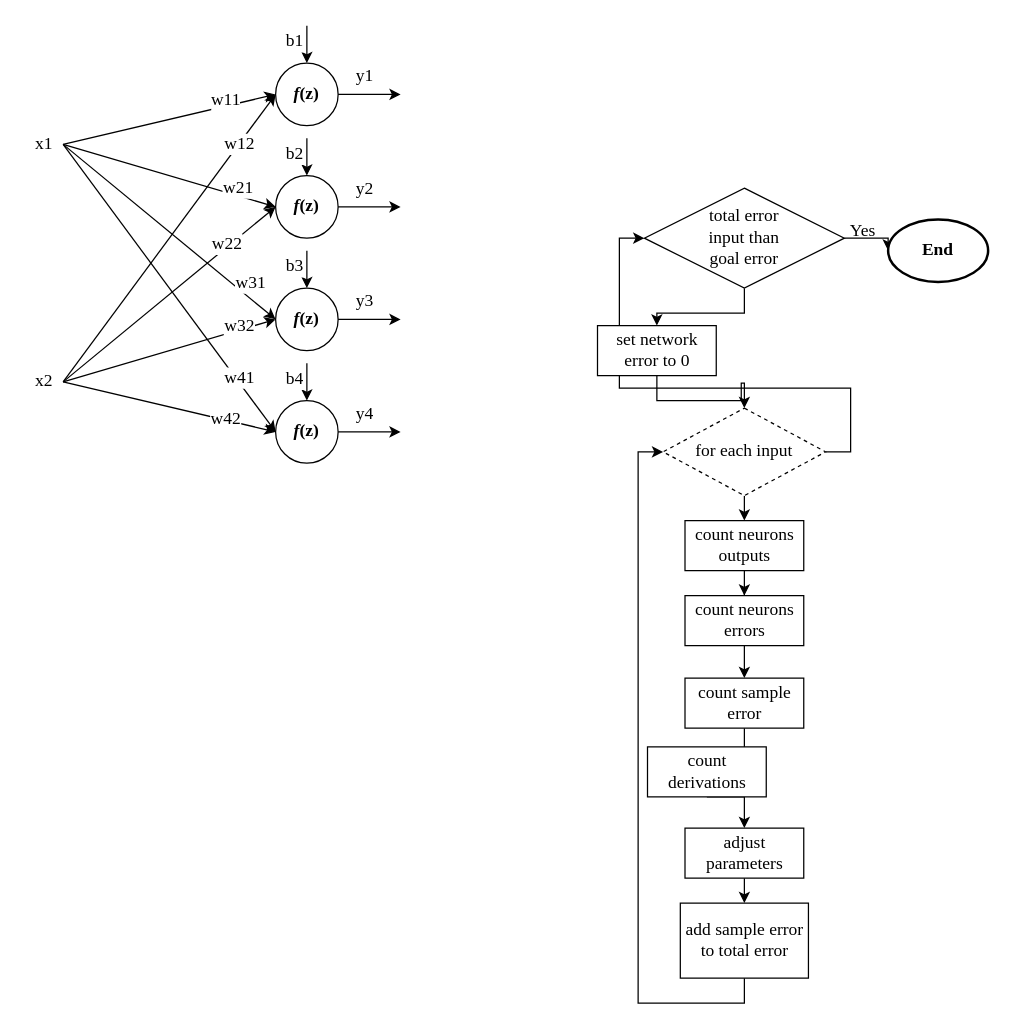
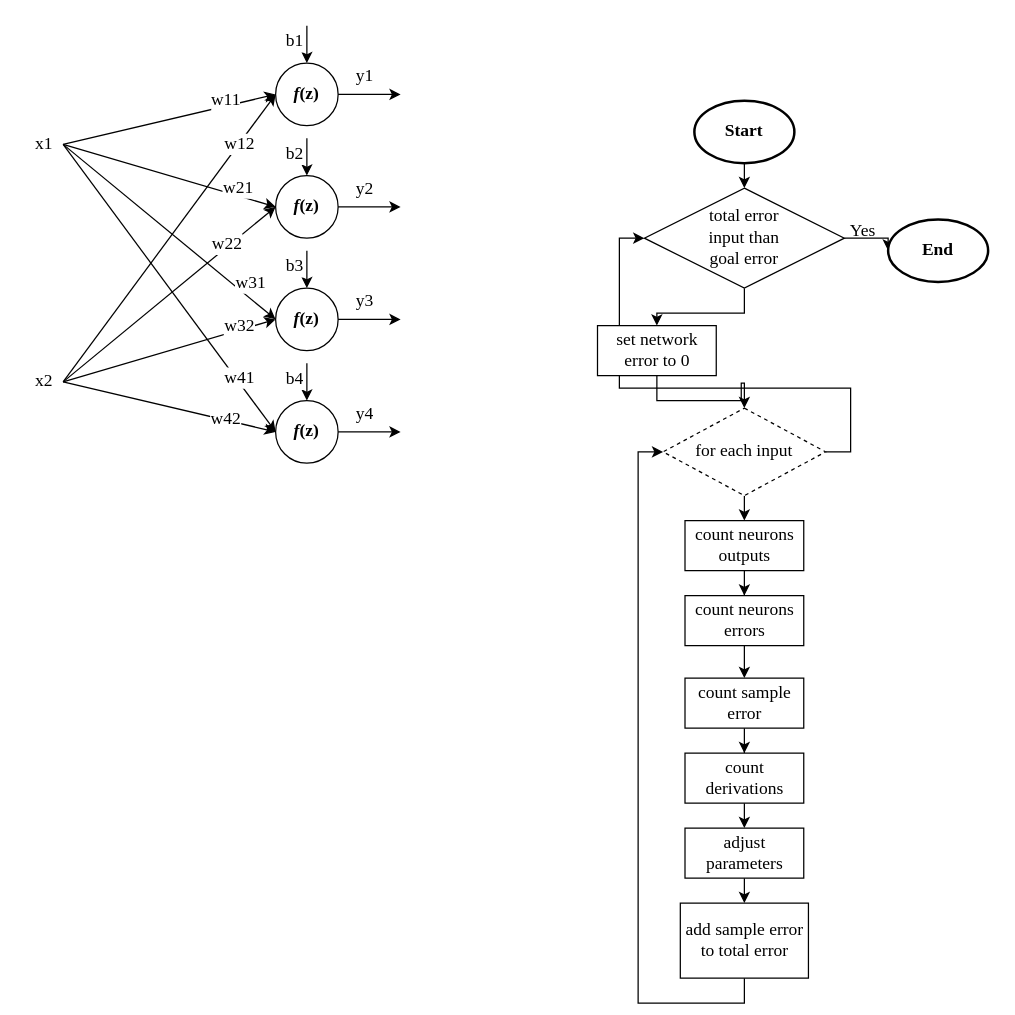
none -> (744, 132)
none -> (744, 171)
(707, 772) -> (744, 778)
